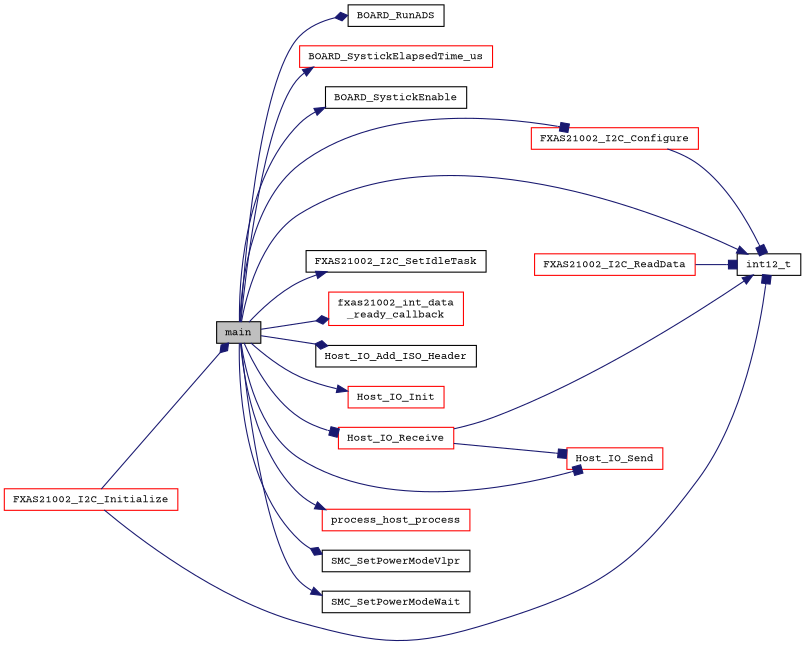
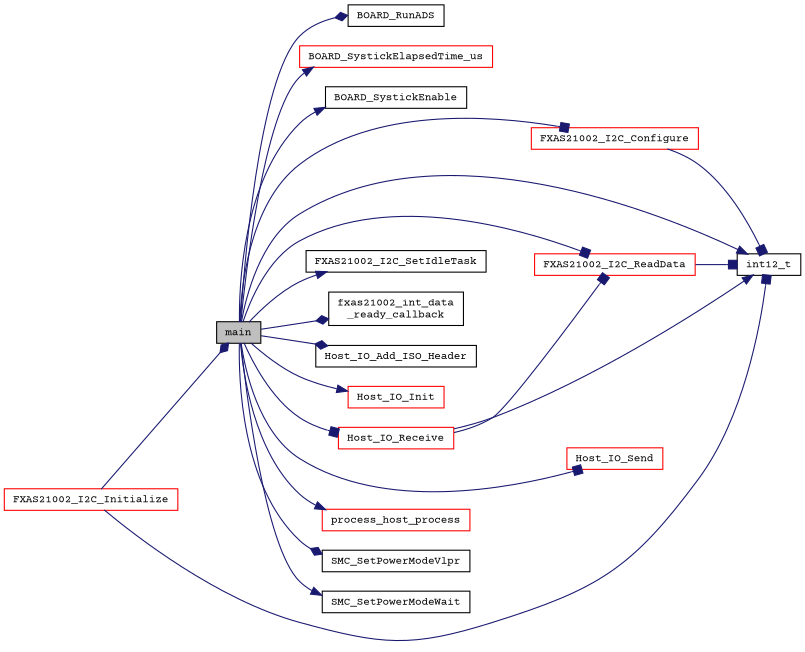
none -> (389, 218)
(396, 309) -> (396, 309)
(505, 448) -> (535, 369)
